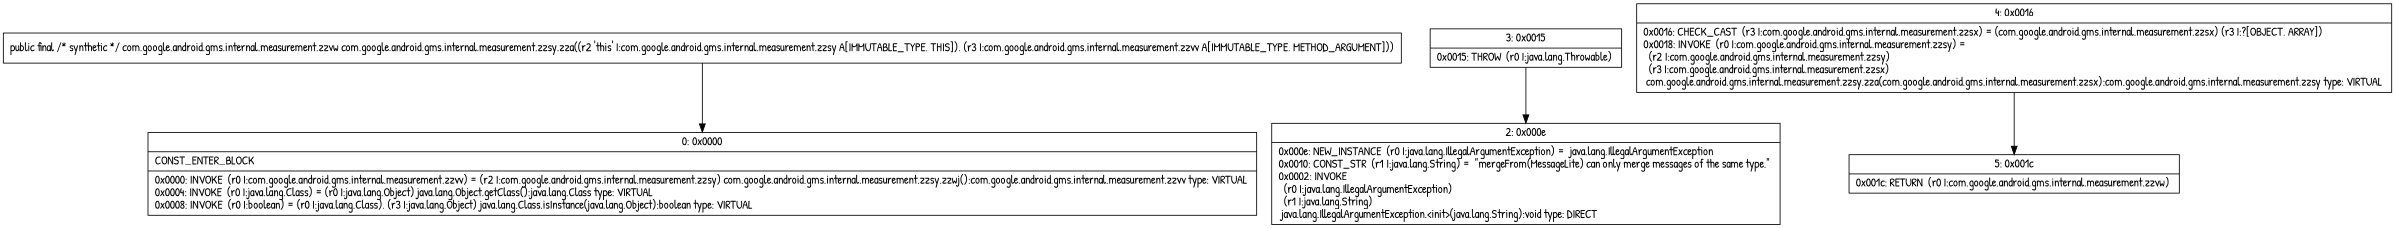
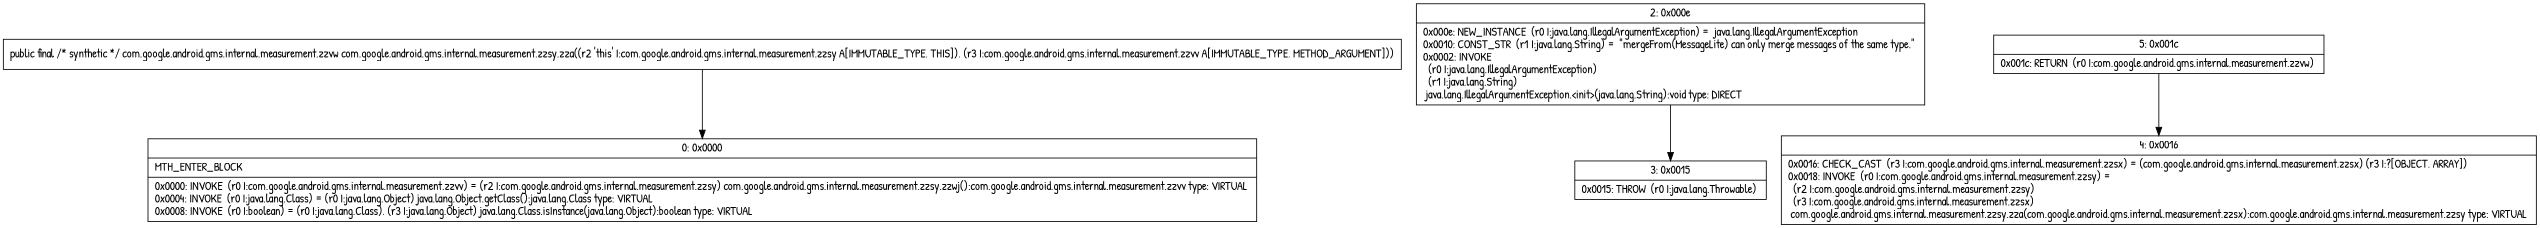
(1526, 91) -> (1671, 129)
(2014, 119) -> (2159, 100)
(205, 161) -> (199, 167)
